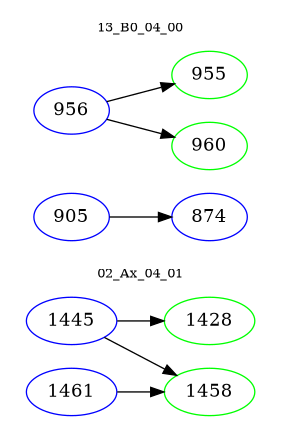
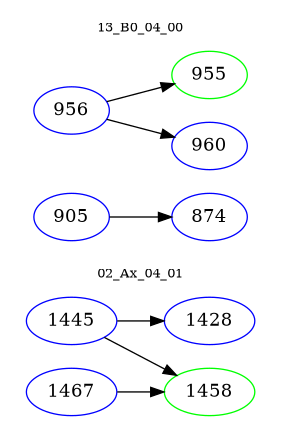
(210, 146) -> (210, 146)
(210, 321) -> (210, 321)
(72, 392) -> (72, 392)
